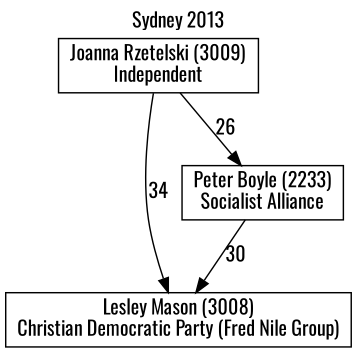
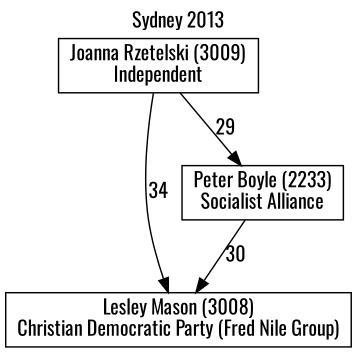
(226, 129) -> (226, 129)
